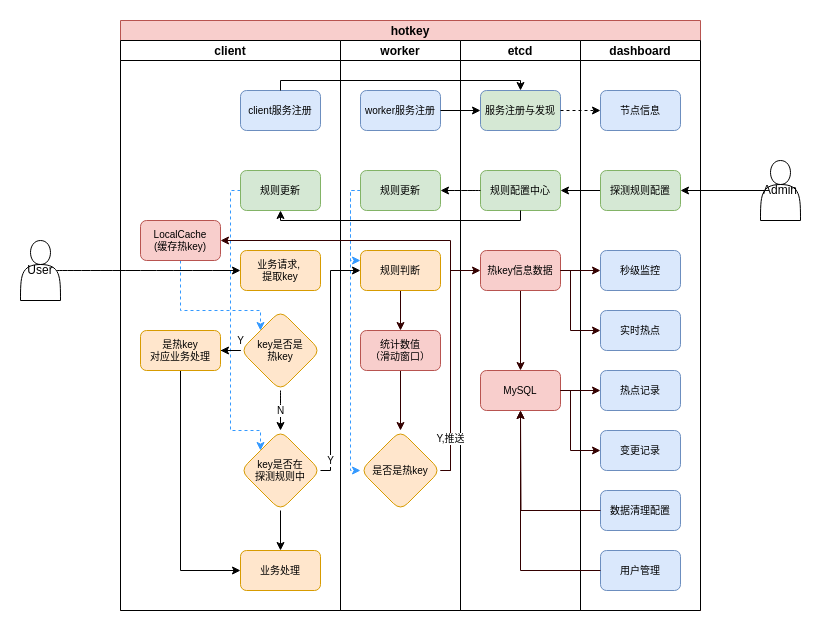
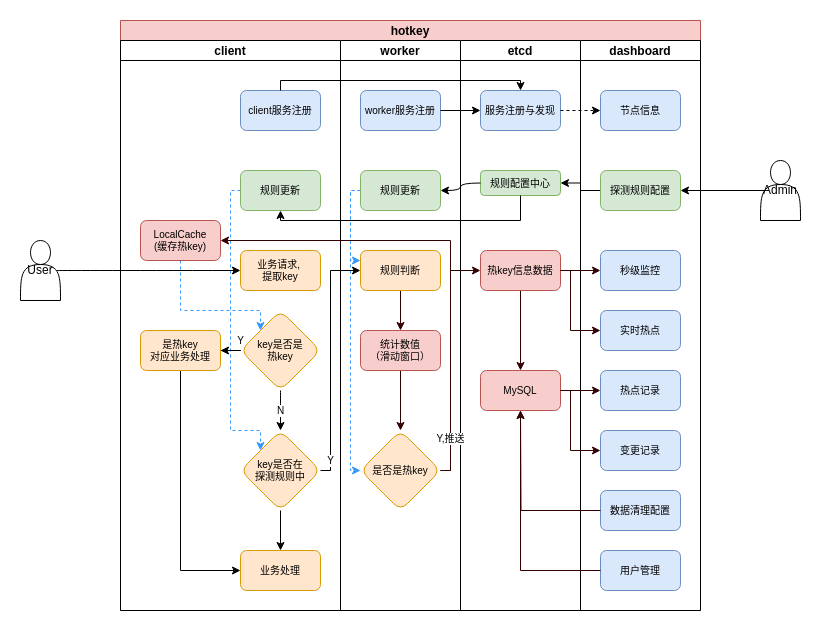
(521, 111) -> (521, 111)
(521, 191) -> (521, 183)
